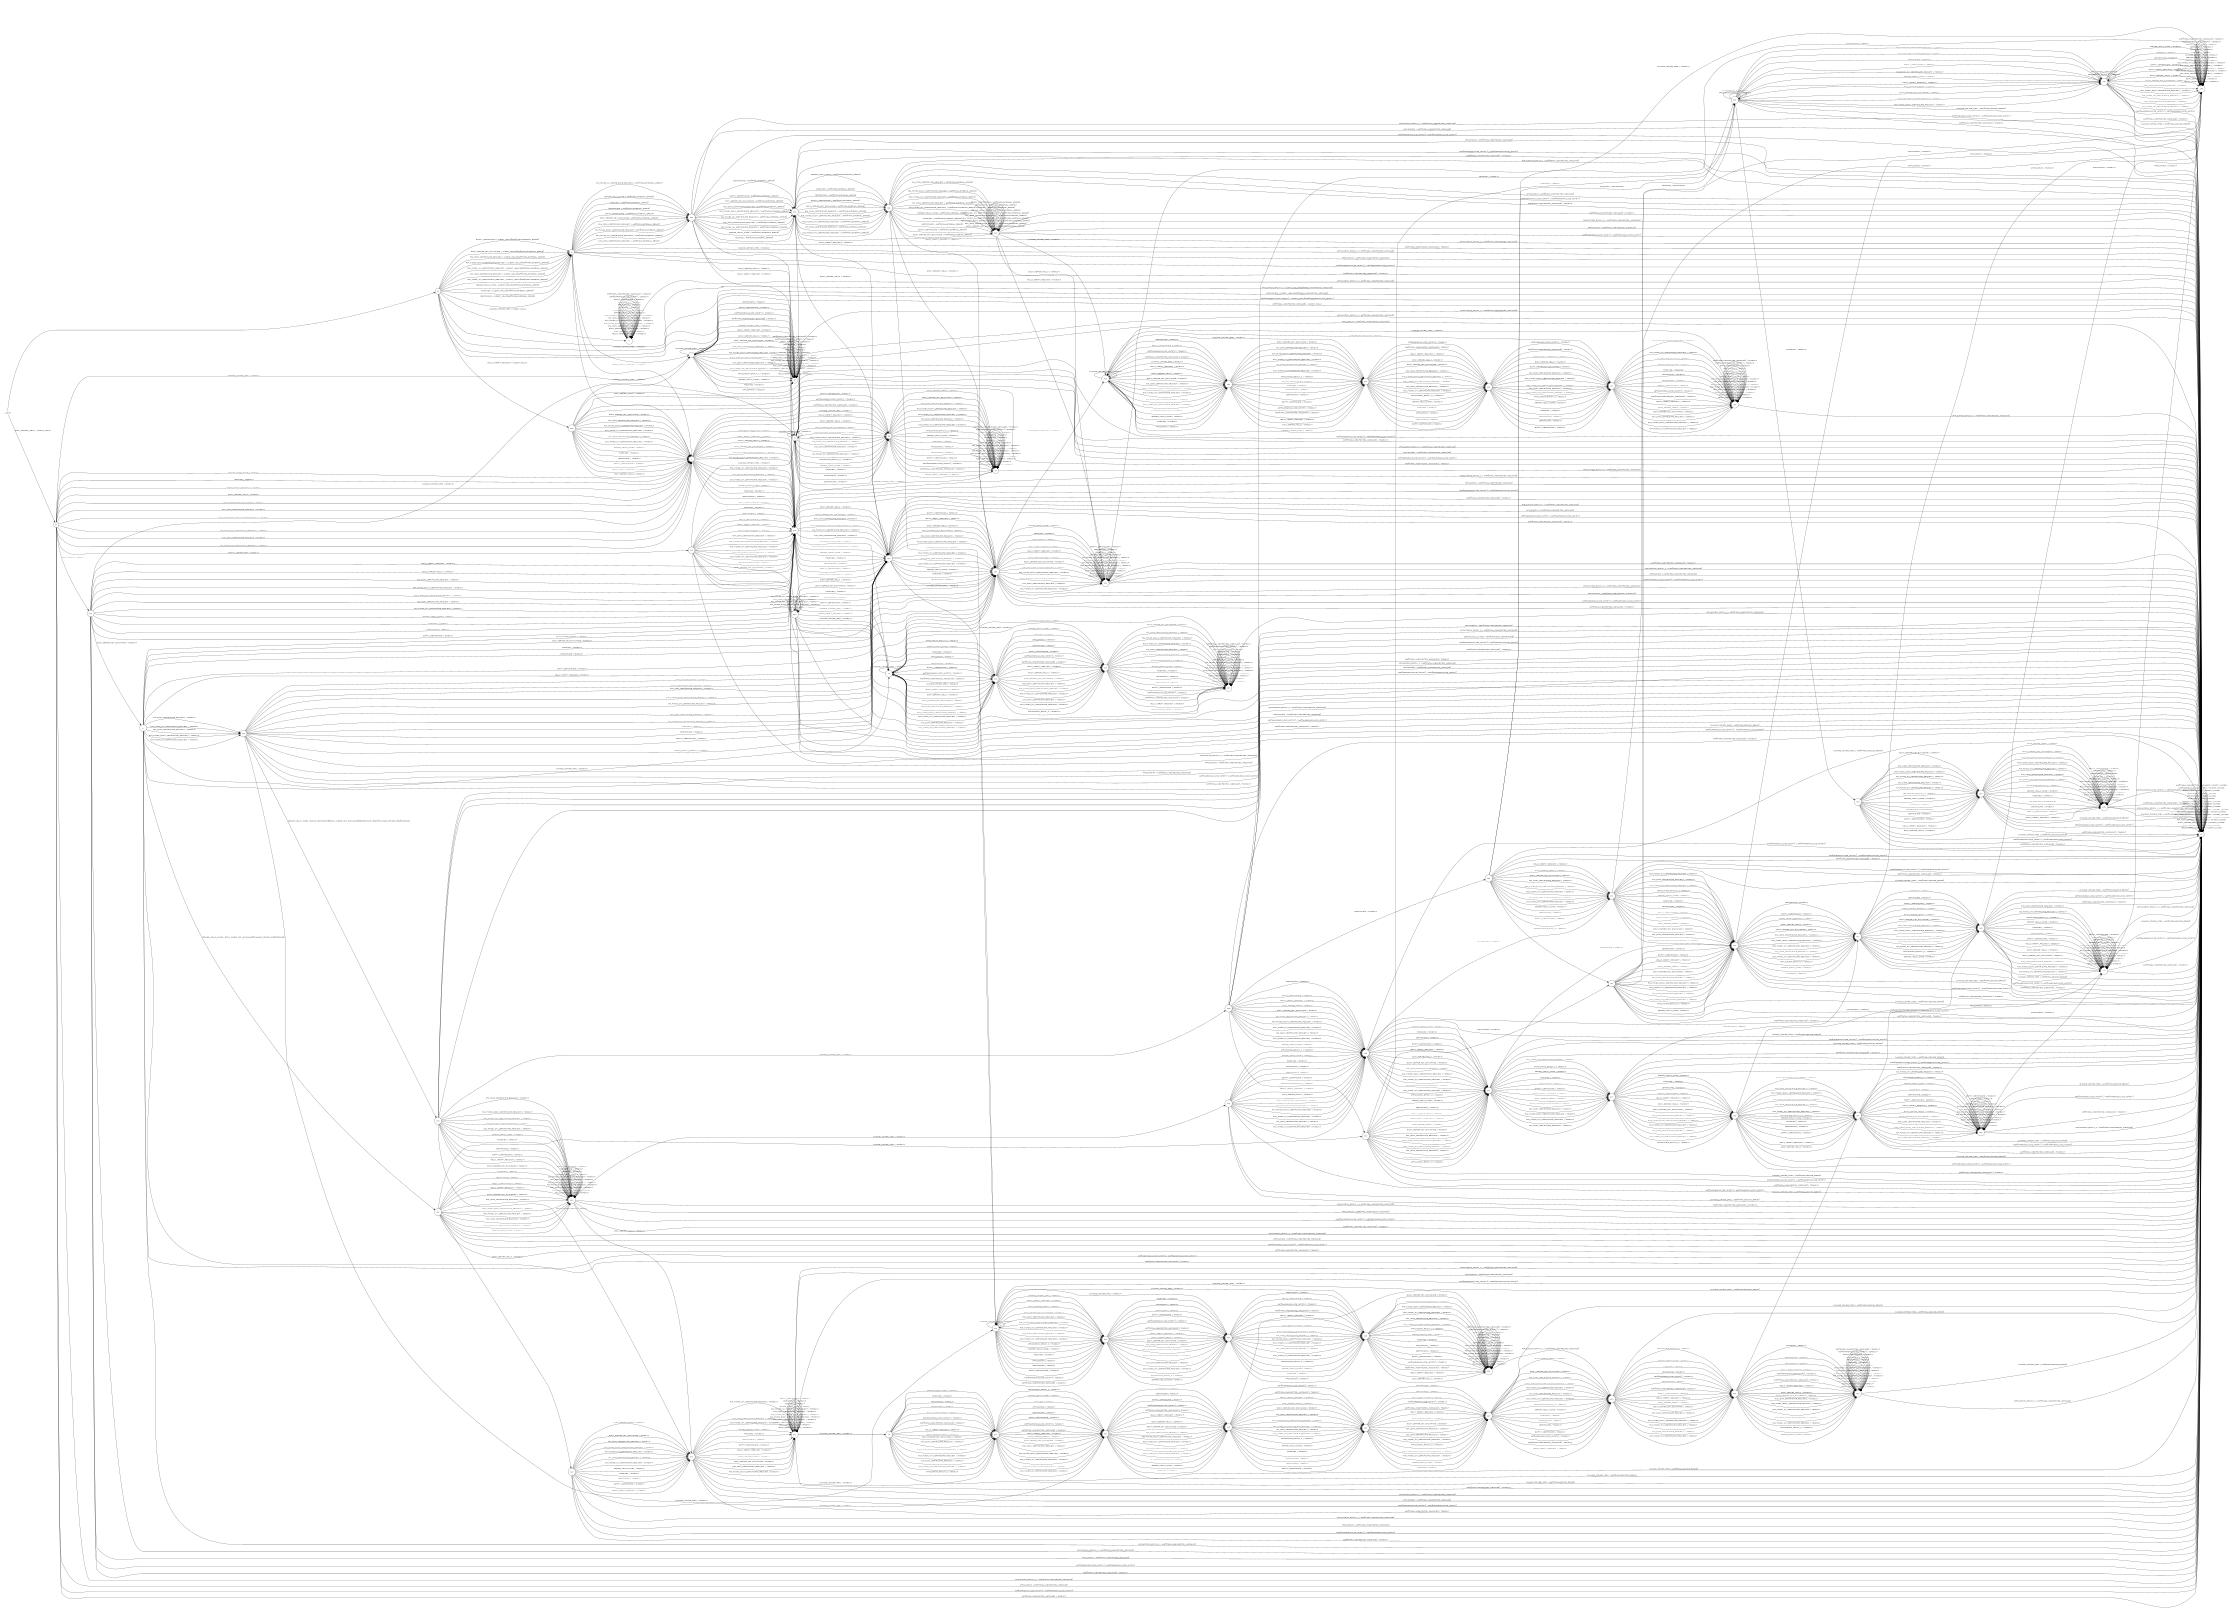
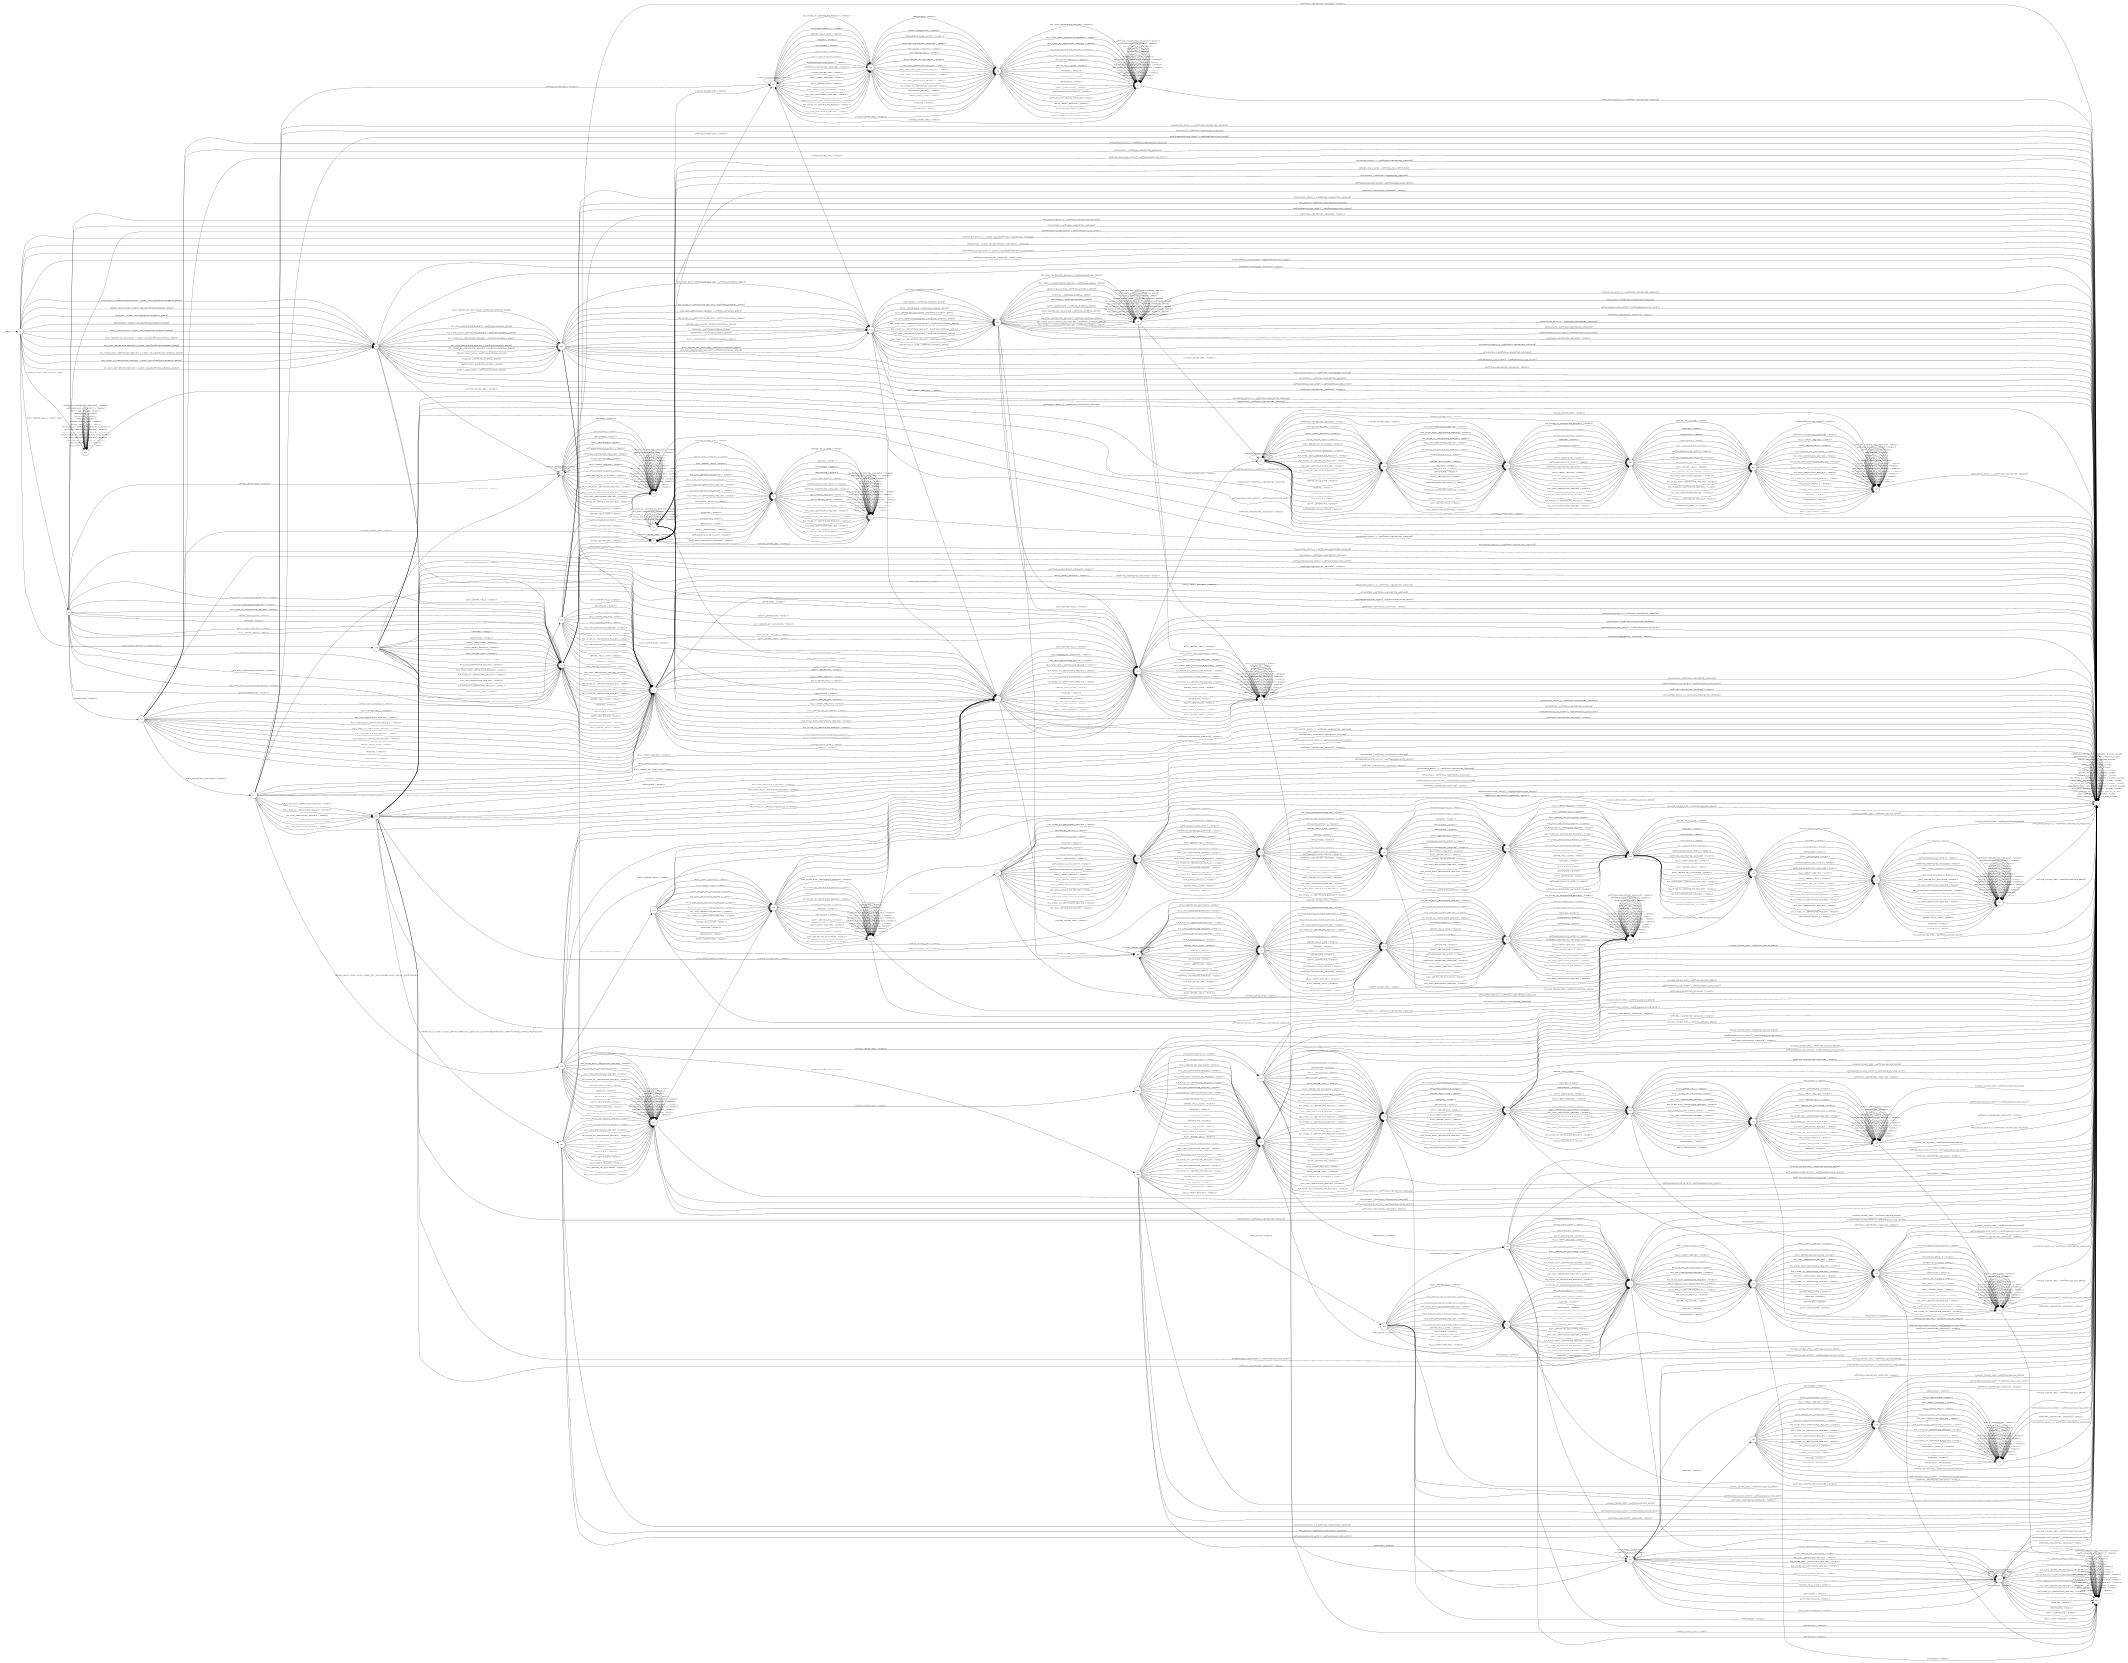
(31, 468) -> (35, 473)
(799, 489) -> (822, 206)
(1798, 1256) -> (1979, 824)
